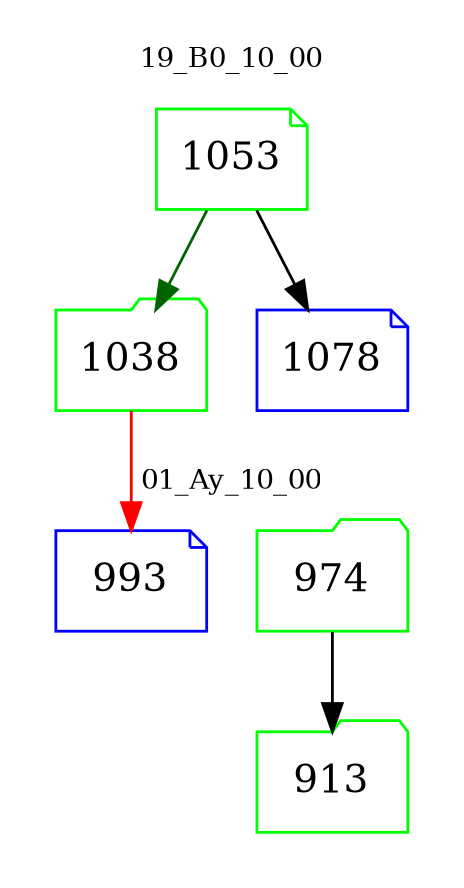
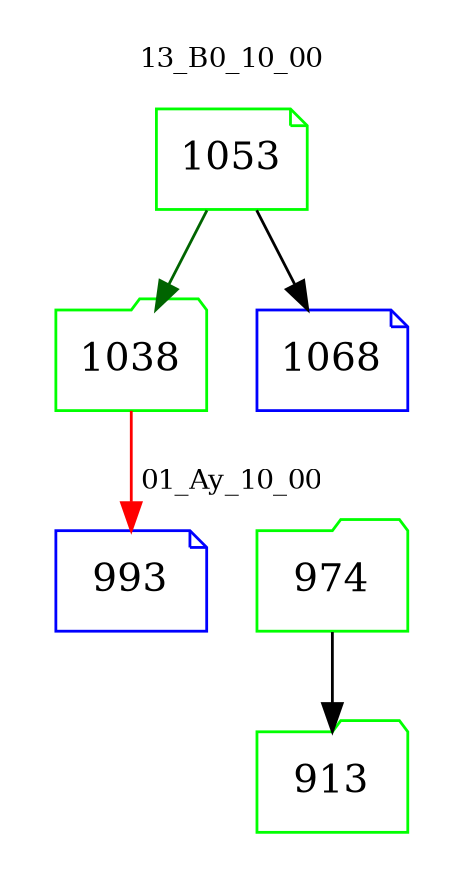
(232, 60) -> (232, 60)
(332, 360) -> (332, 360)
